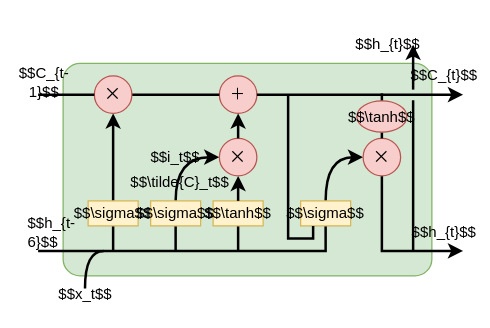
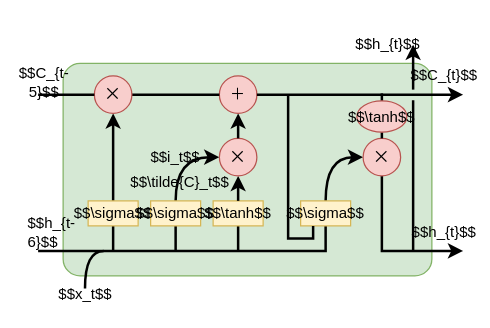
(44, 82) -> (44, 82)
